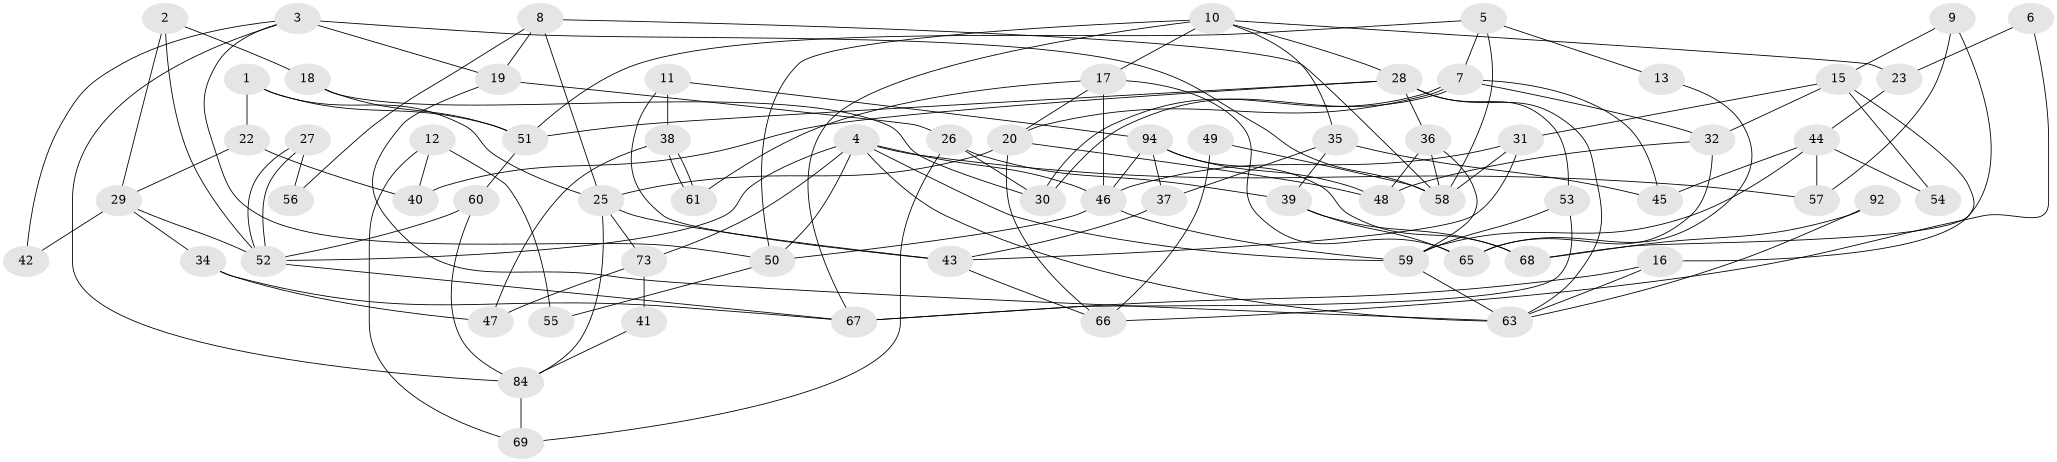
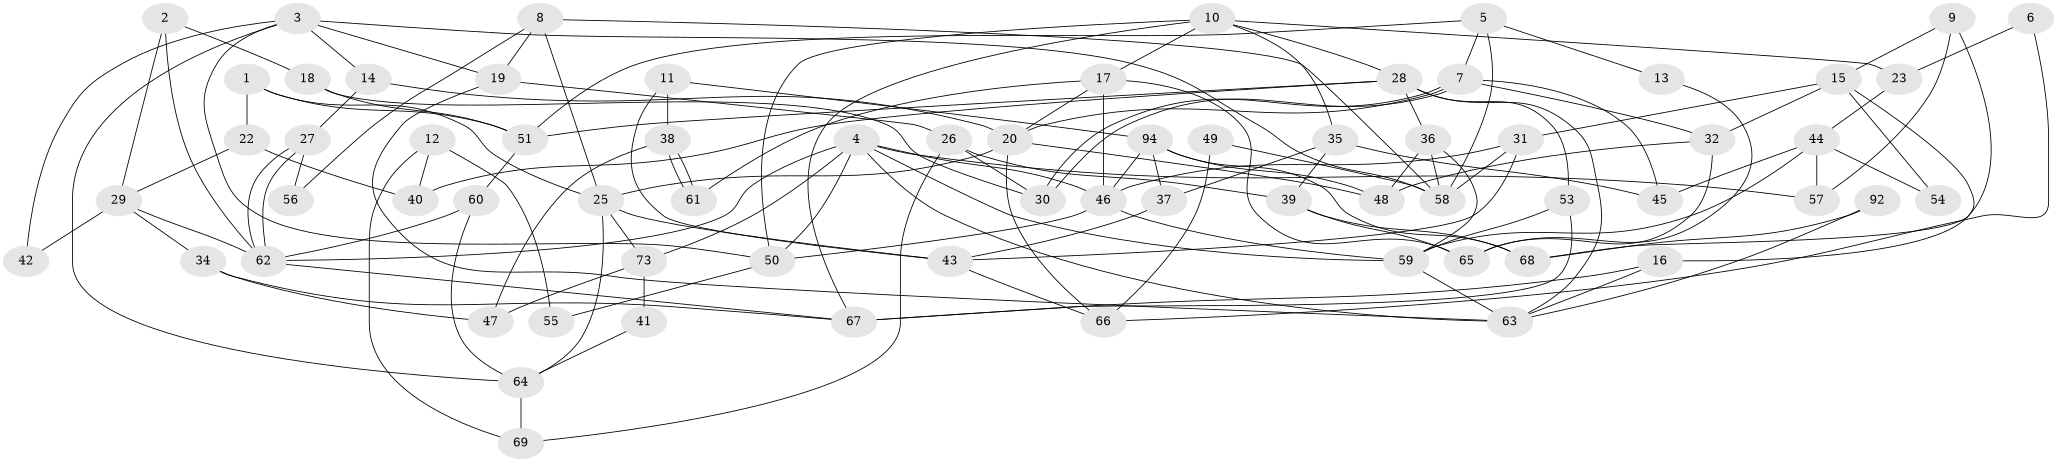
none -> (368, 79)
(264, 261) -> (264, 261)
(521, 383) -> (521, 383)
